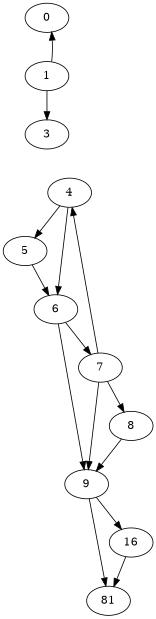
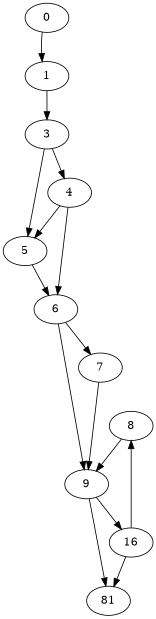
(52, 51) -> (42, 43)
none -> (37, 189)
(86, 284) -> (57, 160)
(114, 393) -> (131, 488)
